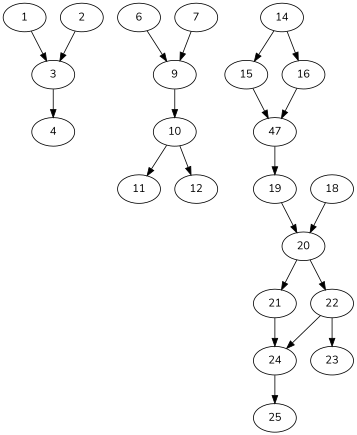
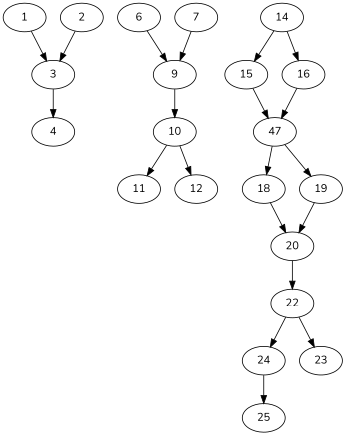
none -> (270, 156)
(275, 303) -> none
